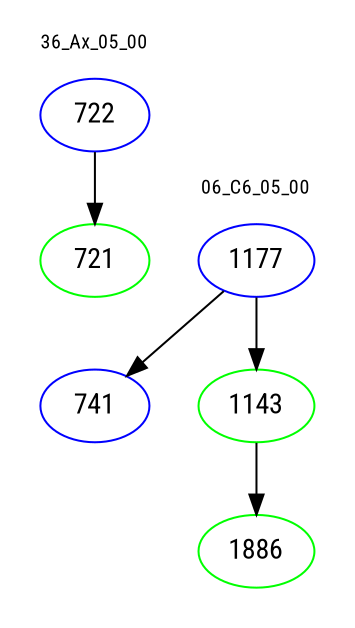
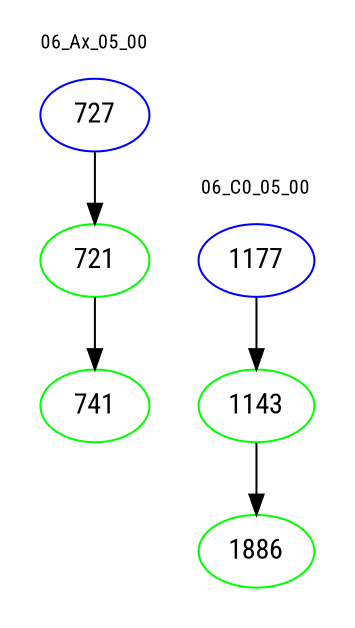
(95, 43) -> (95, 43)
(95, 115) -> (95, 115)
(256, 189) -> (256, 189)
(195, 316) -> (95, 323)
(95, 406) -> (95, 406)
